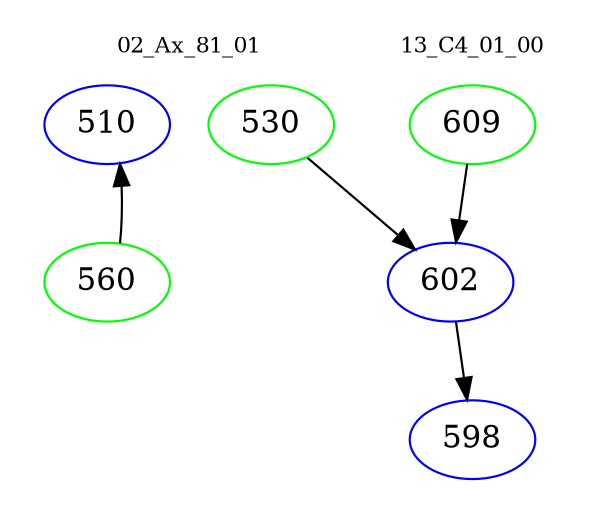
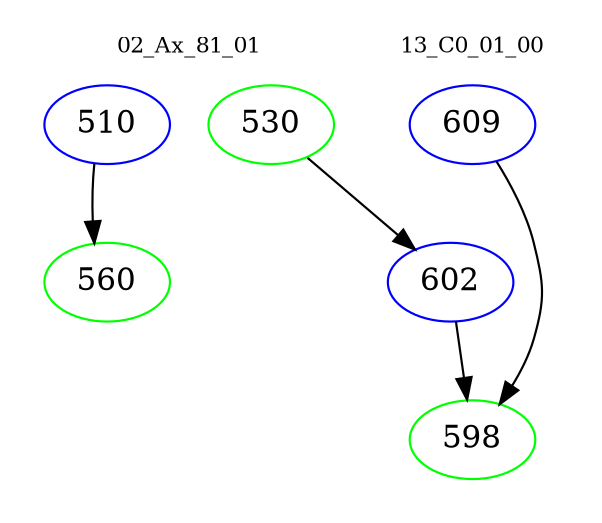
(472, 47) -> (472, 47)
(472, 125) -> (472, 125)
(463, 192) -> (540, 272)
(122, 215) -> (93, 192)
(472, 440) -> (472, 440)
